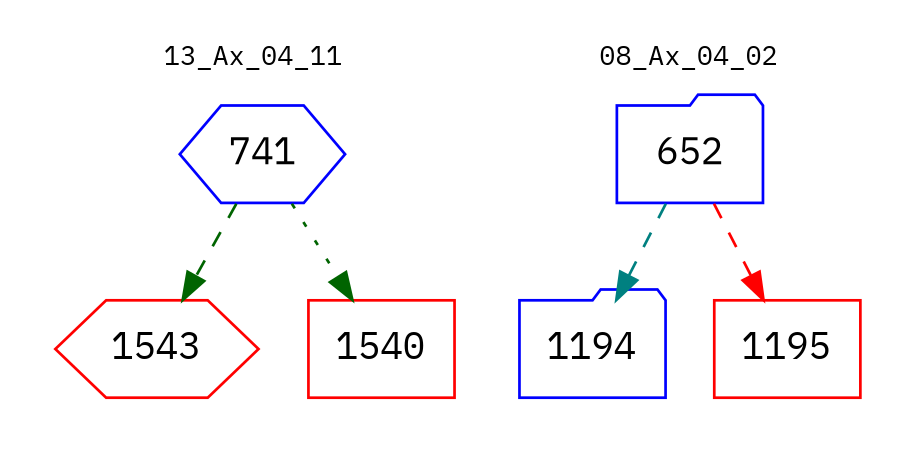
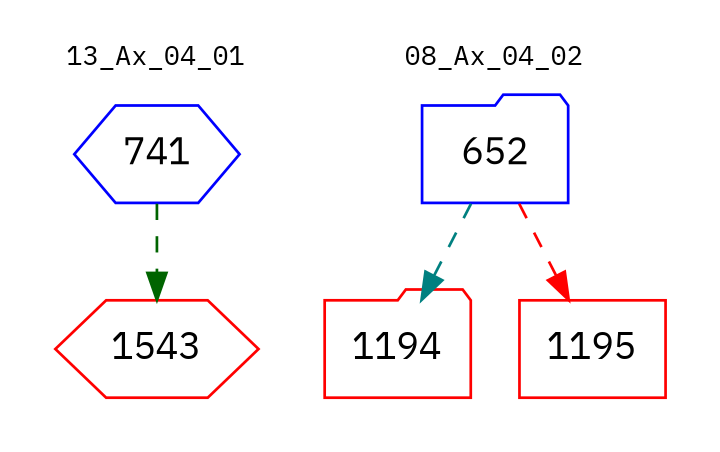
(254, 58) -> (157, 58)
(381, 349) -> none
(593, 349) -> (398, 349)
